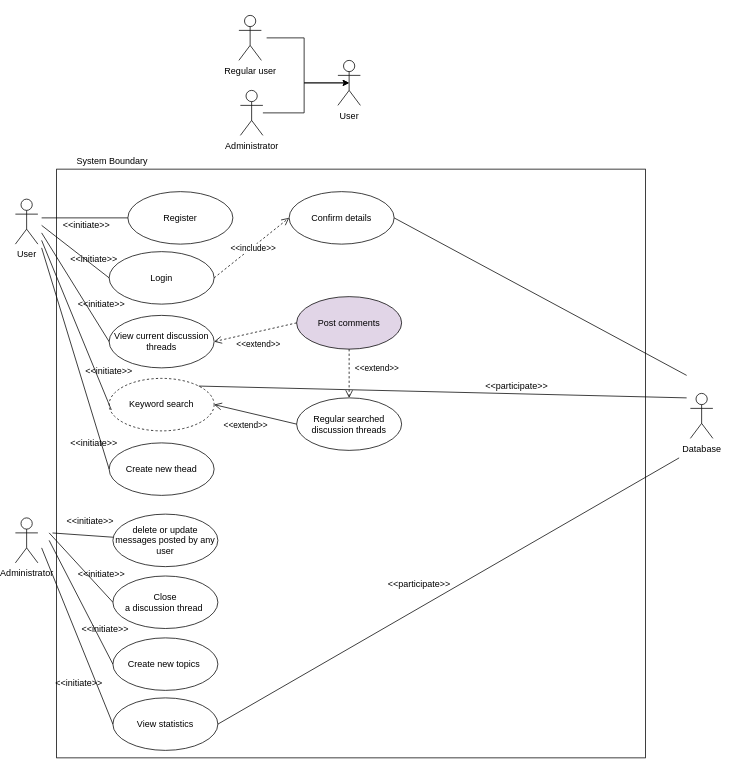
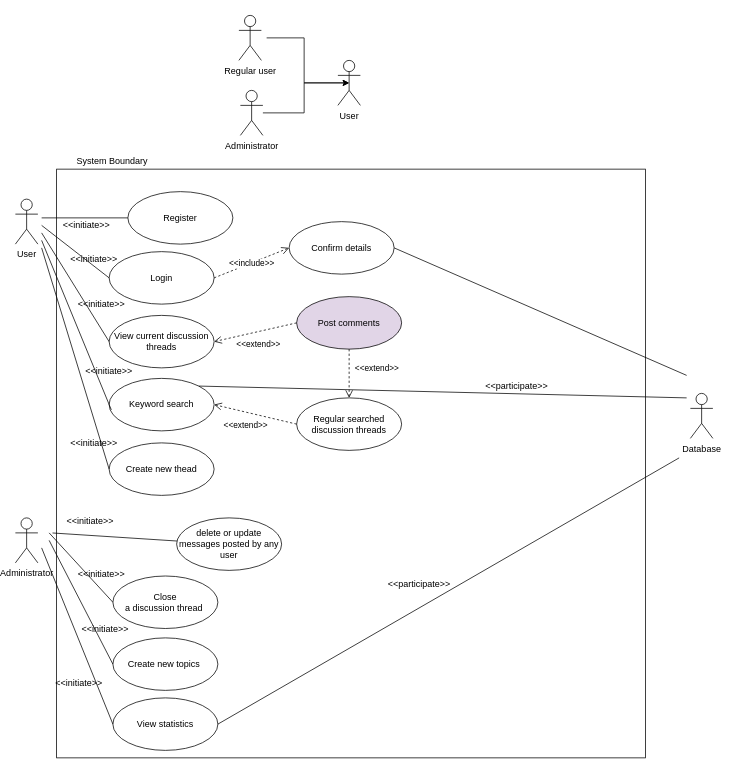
(342, 218) -> (342, 248)
(162, 405) -> (162, 405)
(256, 414) -> (256, 414)
(165, 540) -> (229, 544)
